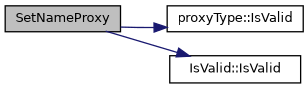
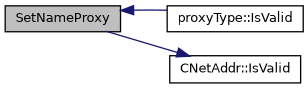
(137, 27) -> (150, 10)
(235, 69) -> (235, 69)
